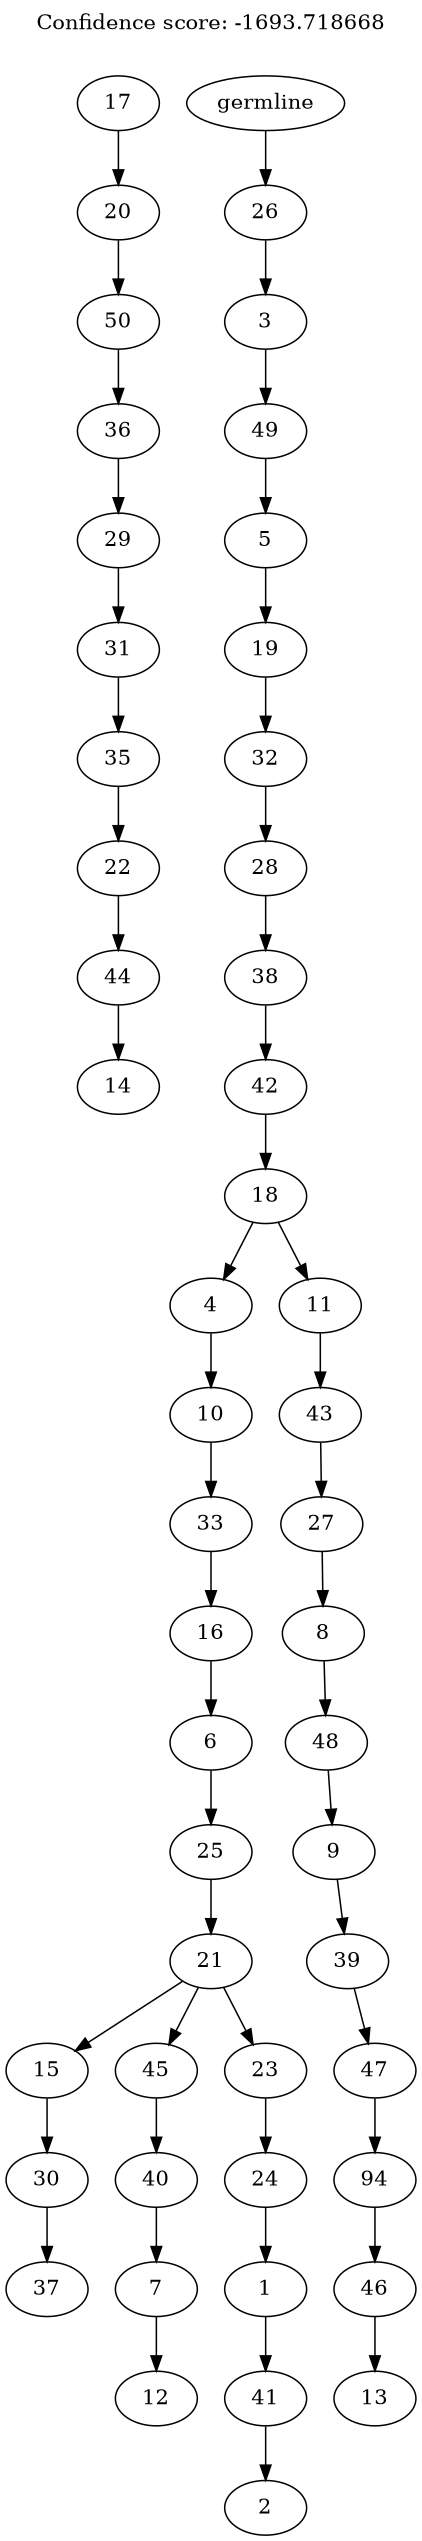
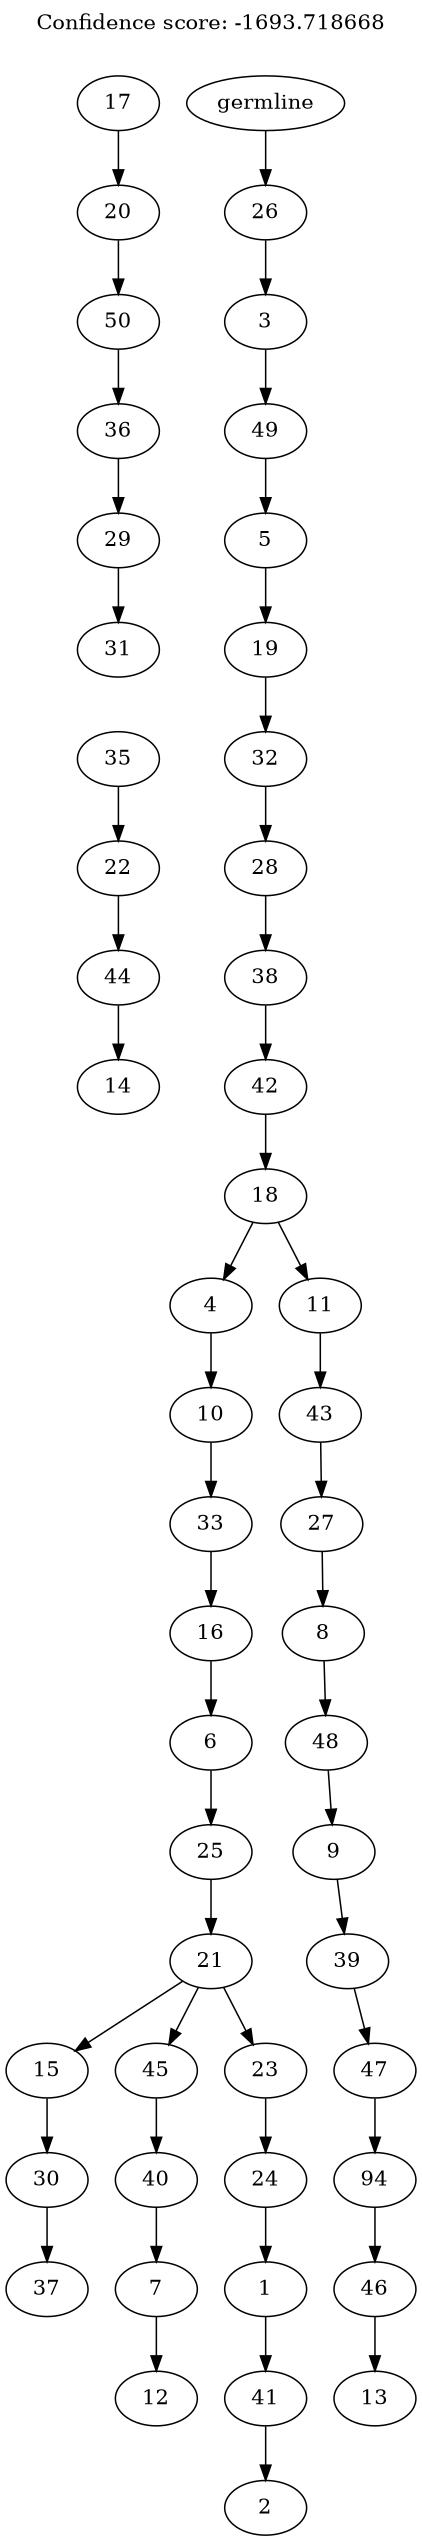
(118, 697) -> none
